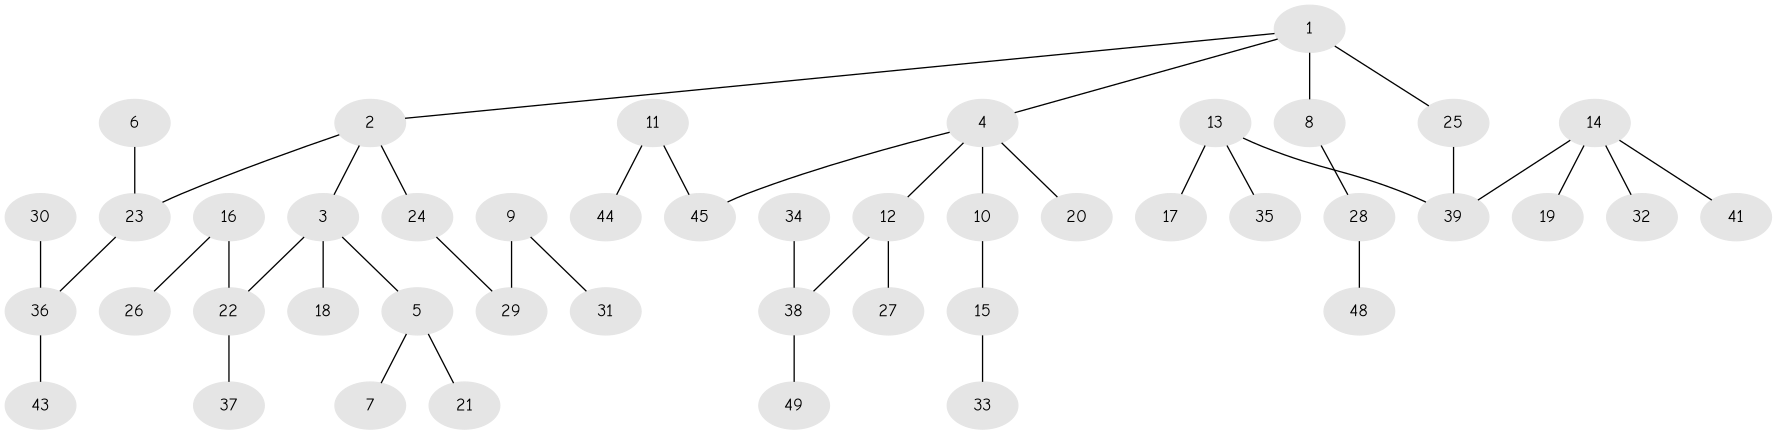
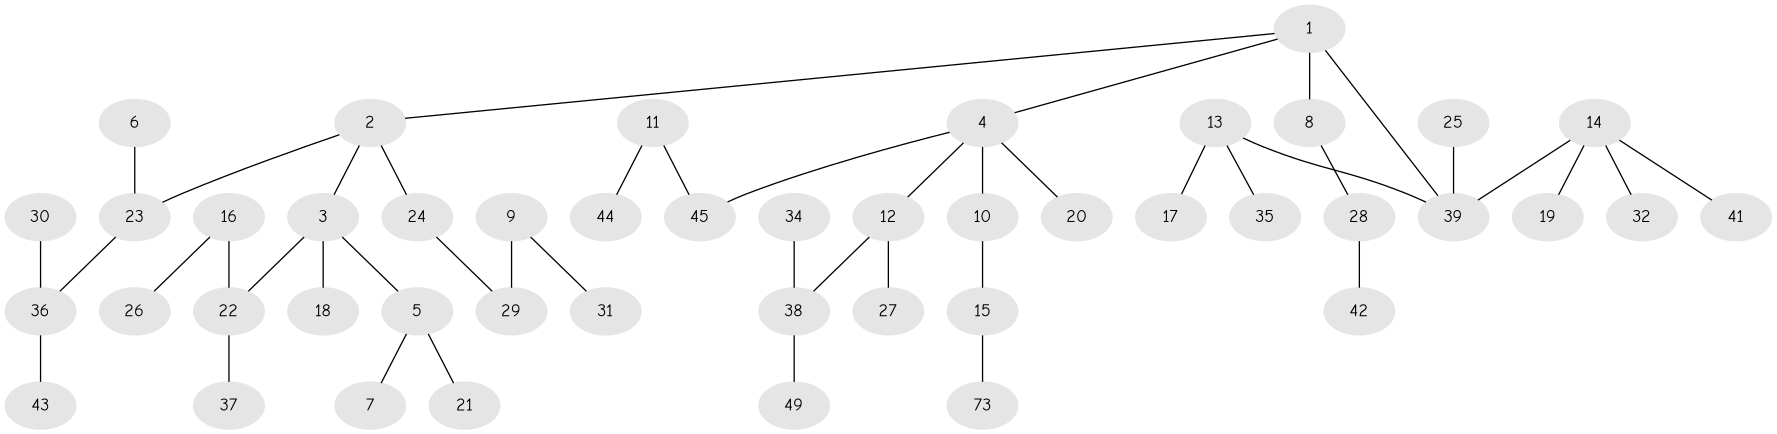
(1382, 76) -> (1382, 123)
(1359, 311) -> (1359, 311)
(983, 406) -> (983, 406)
